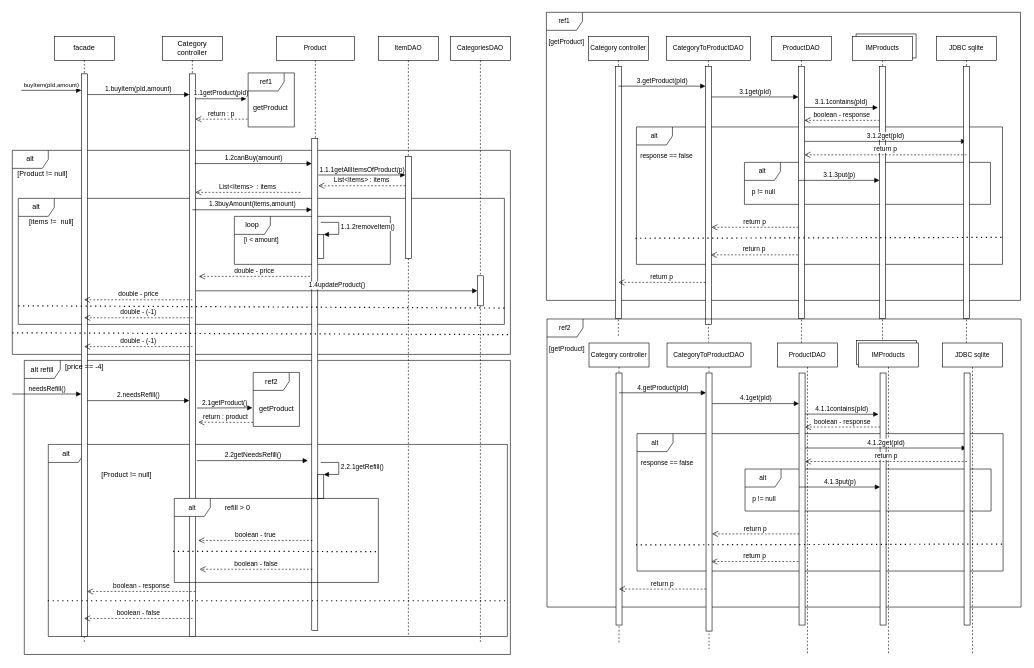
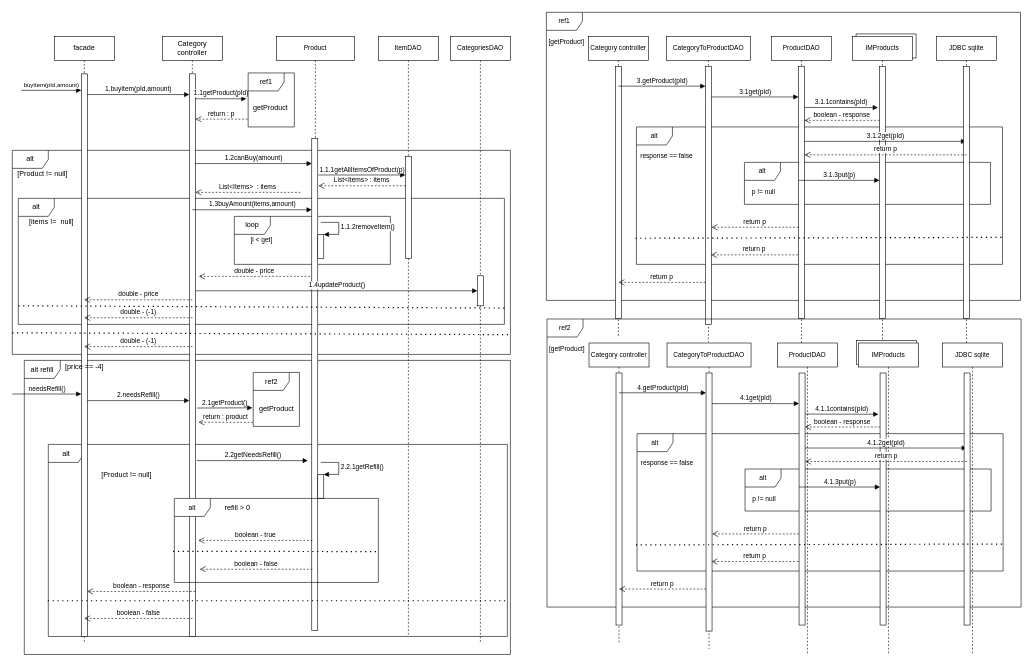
(262, 240) -> (262, 240)
